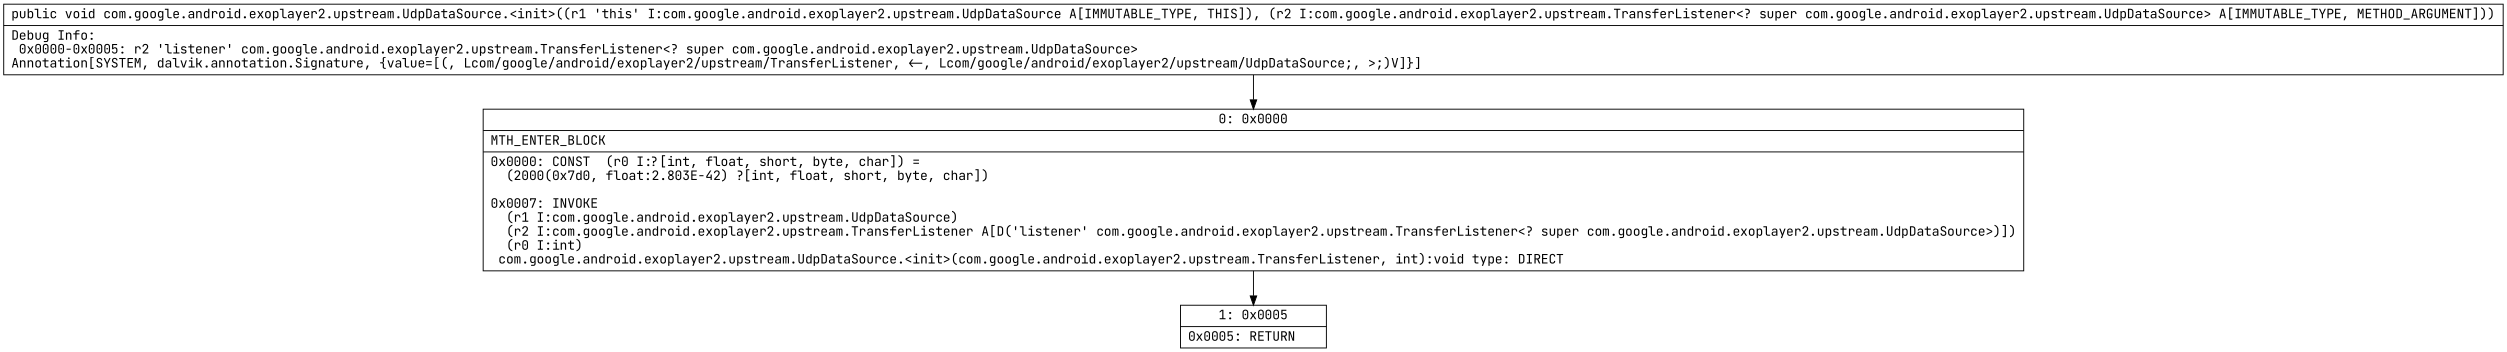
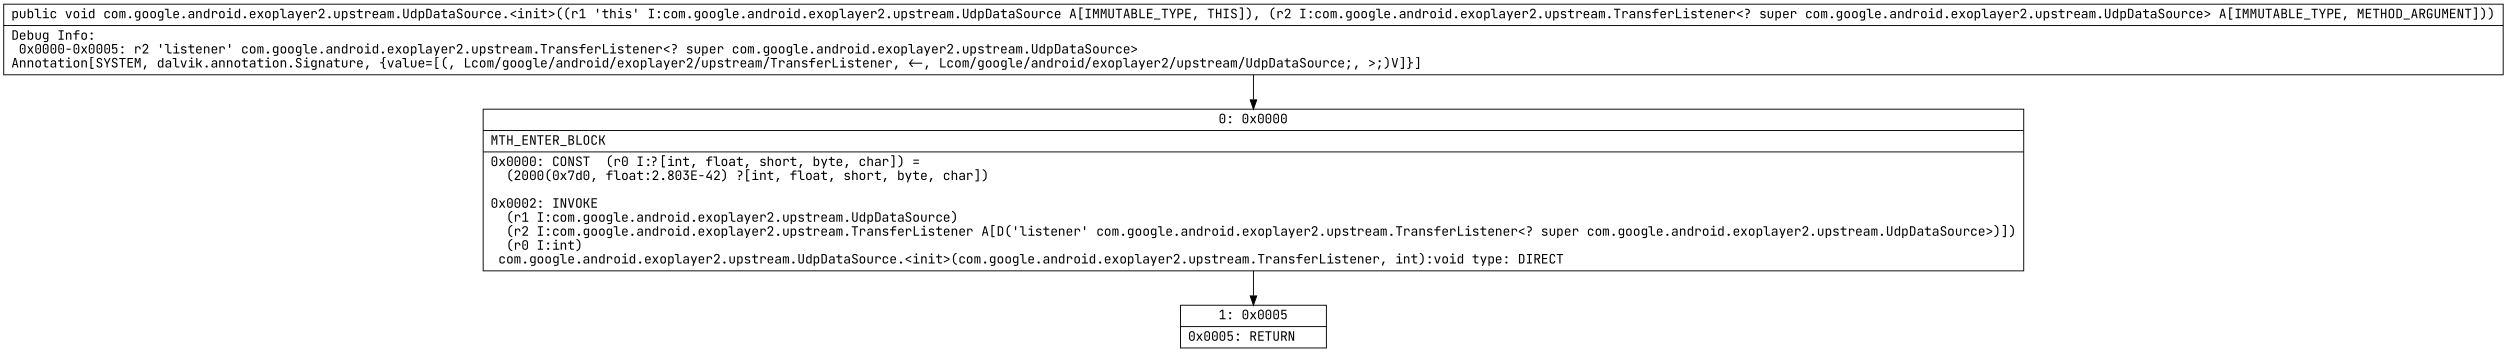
(552, 204) -> (552, 204)
